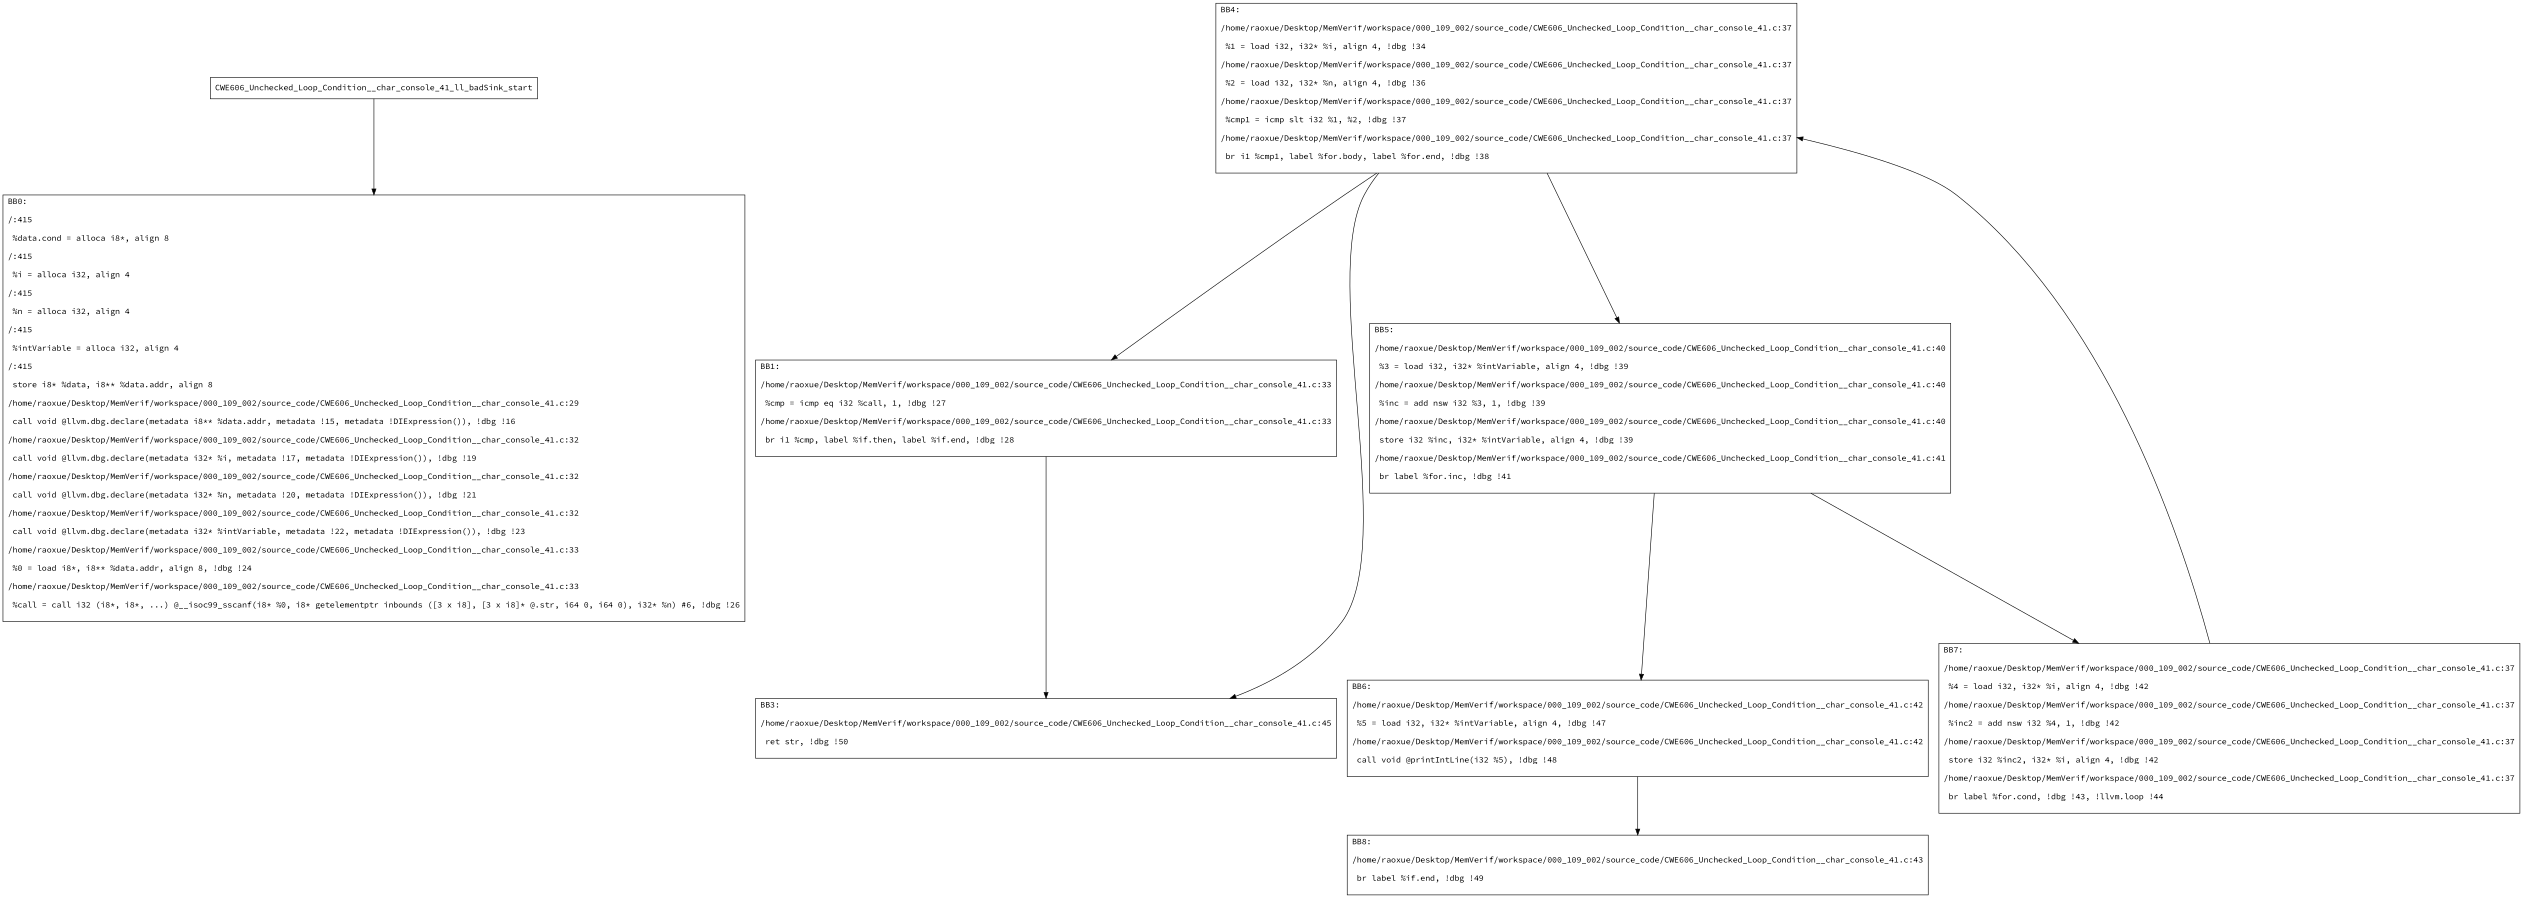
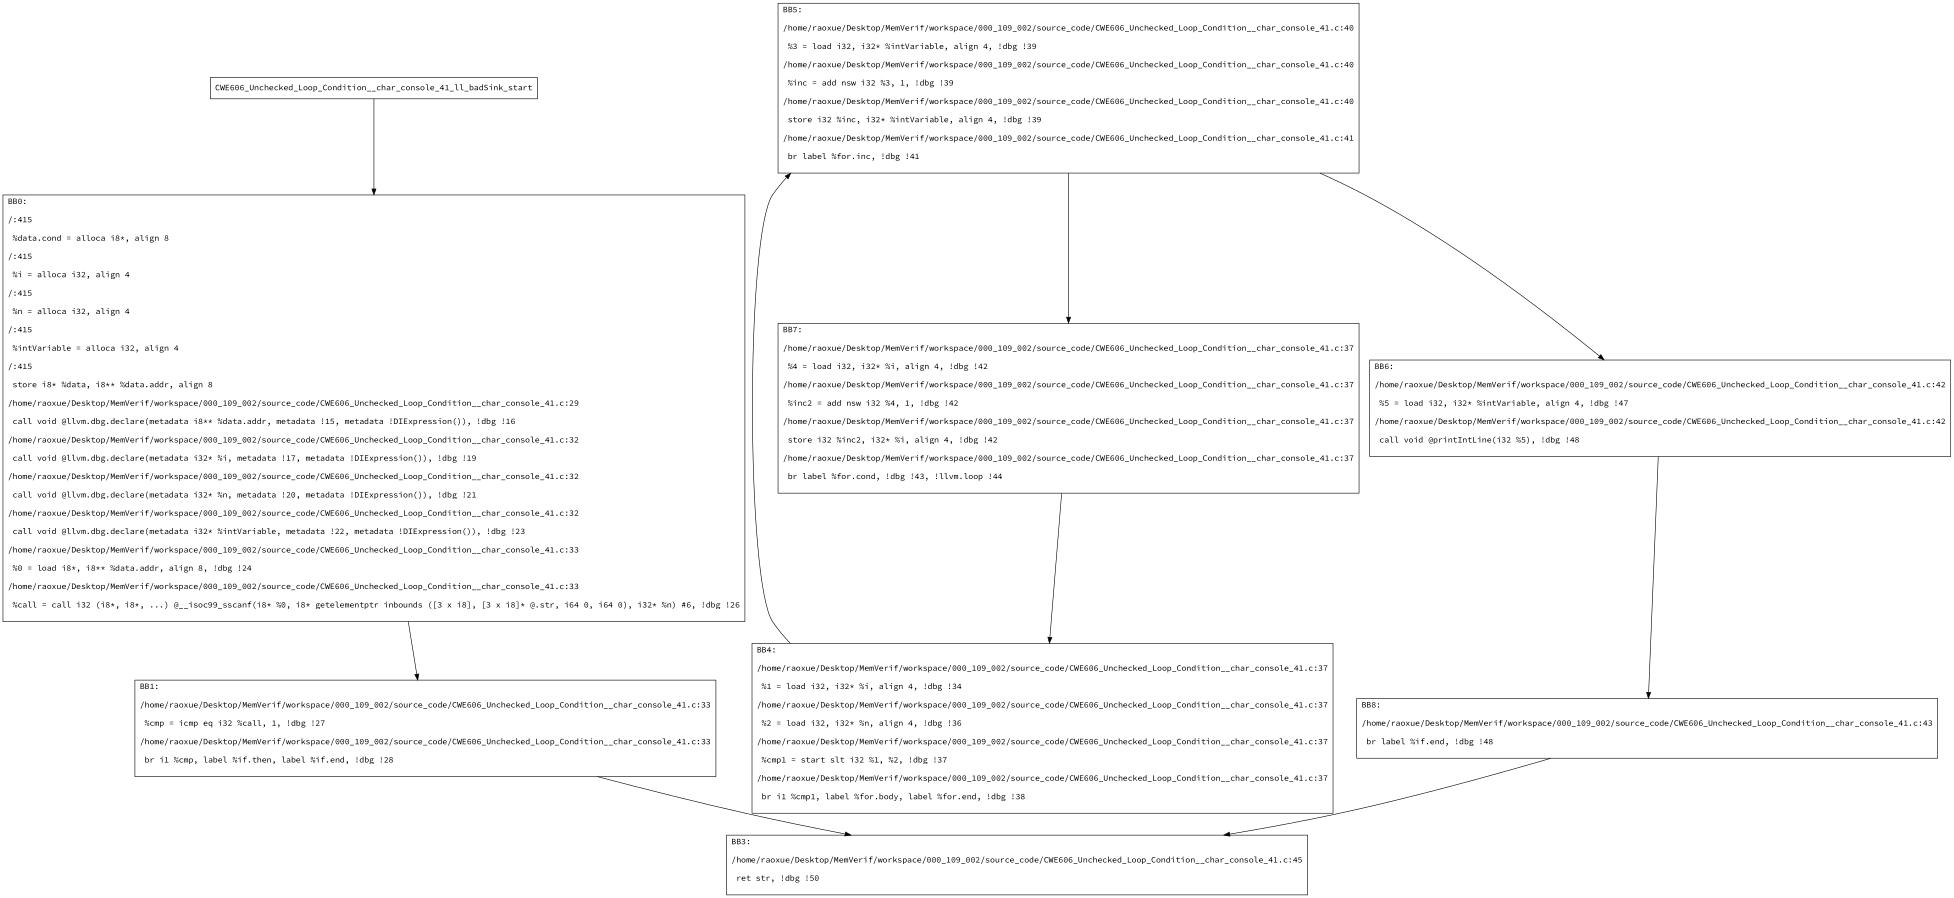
(1314, 120) -> (852, 760)
(1246, 264) -> (413, 648)
(1361, 462) -> (1392, 801)
(1418, 878) -> (1427, 742)
